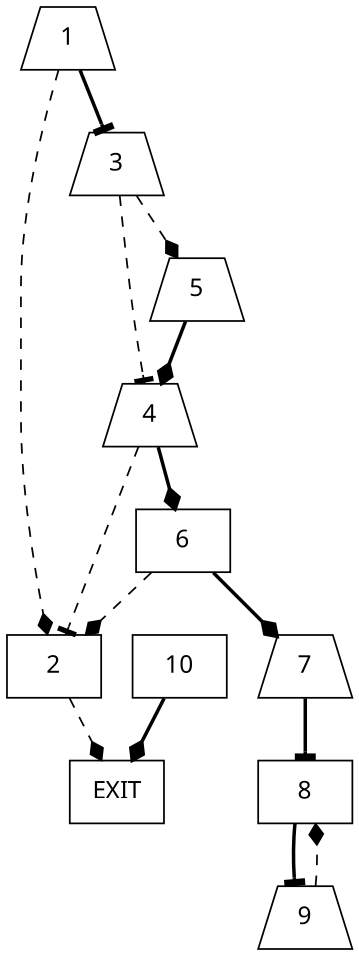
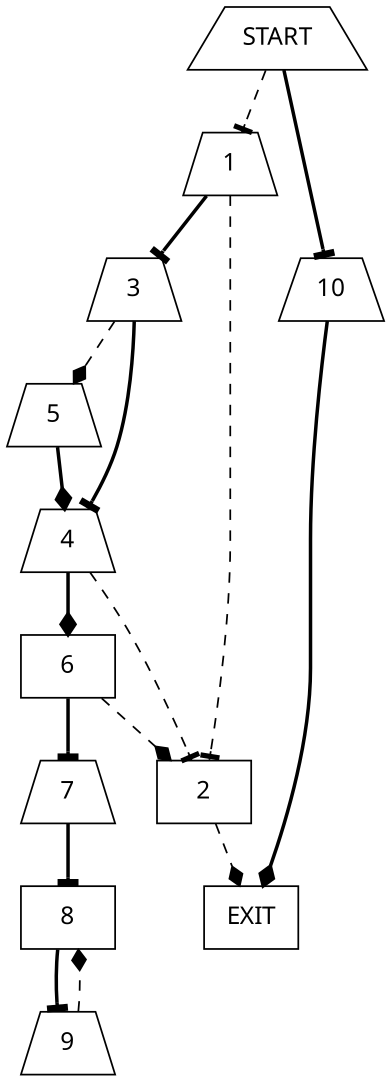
none -> (277, 38)
(130, 285) -> (125, 414)
(21, 341) -> (230, 474)
(238, 597) -> (68, 725)
(180, 666) -> (331, 290)
